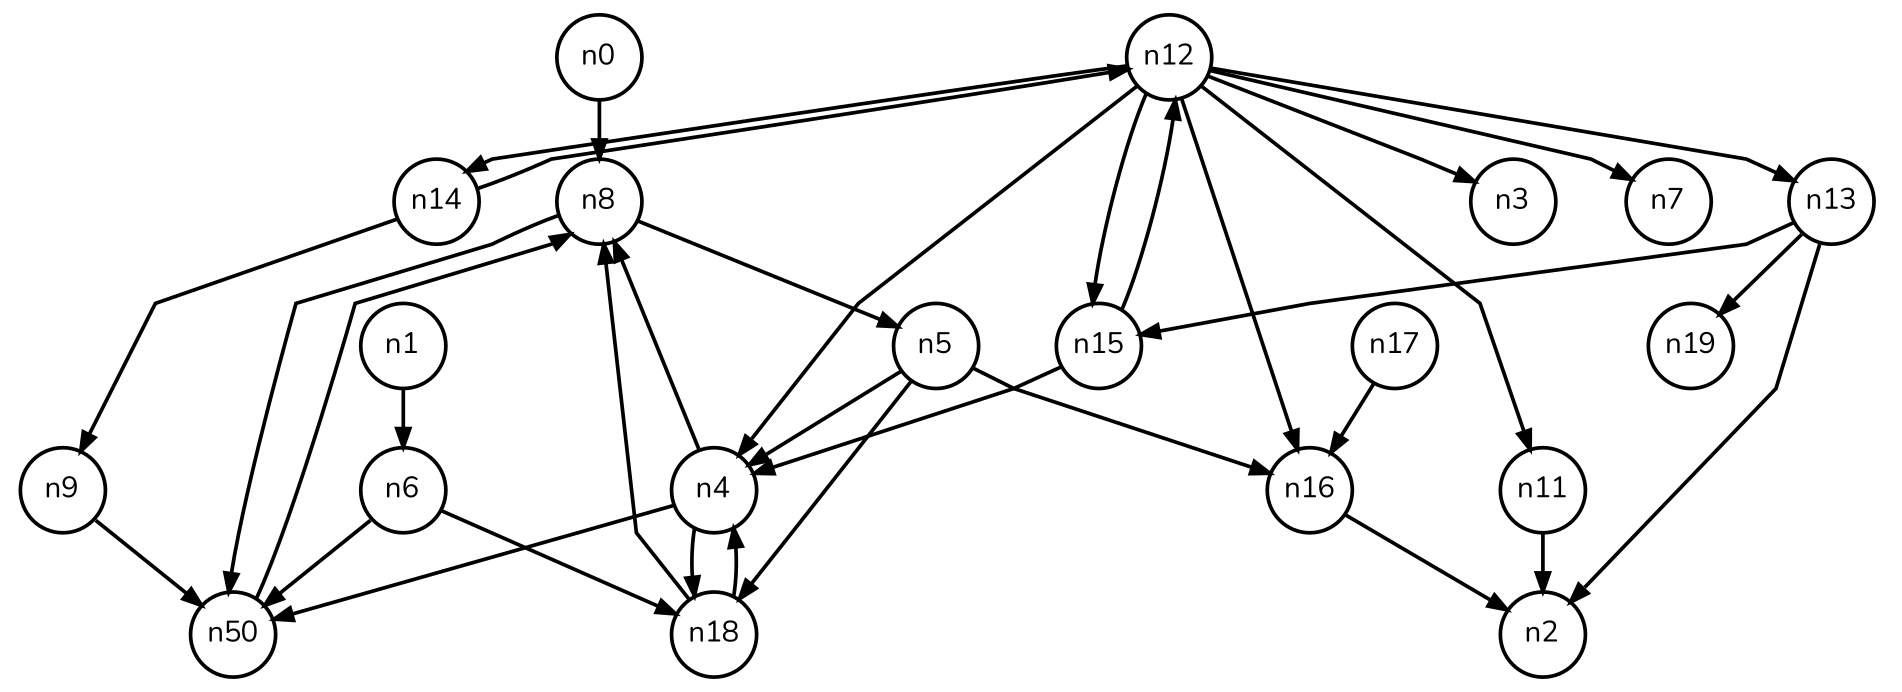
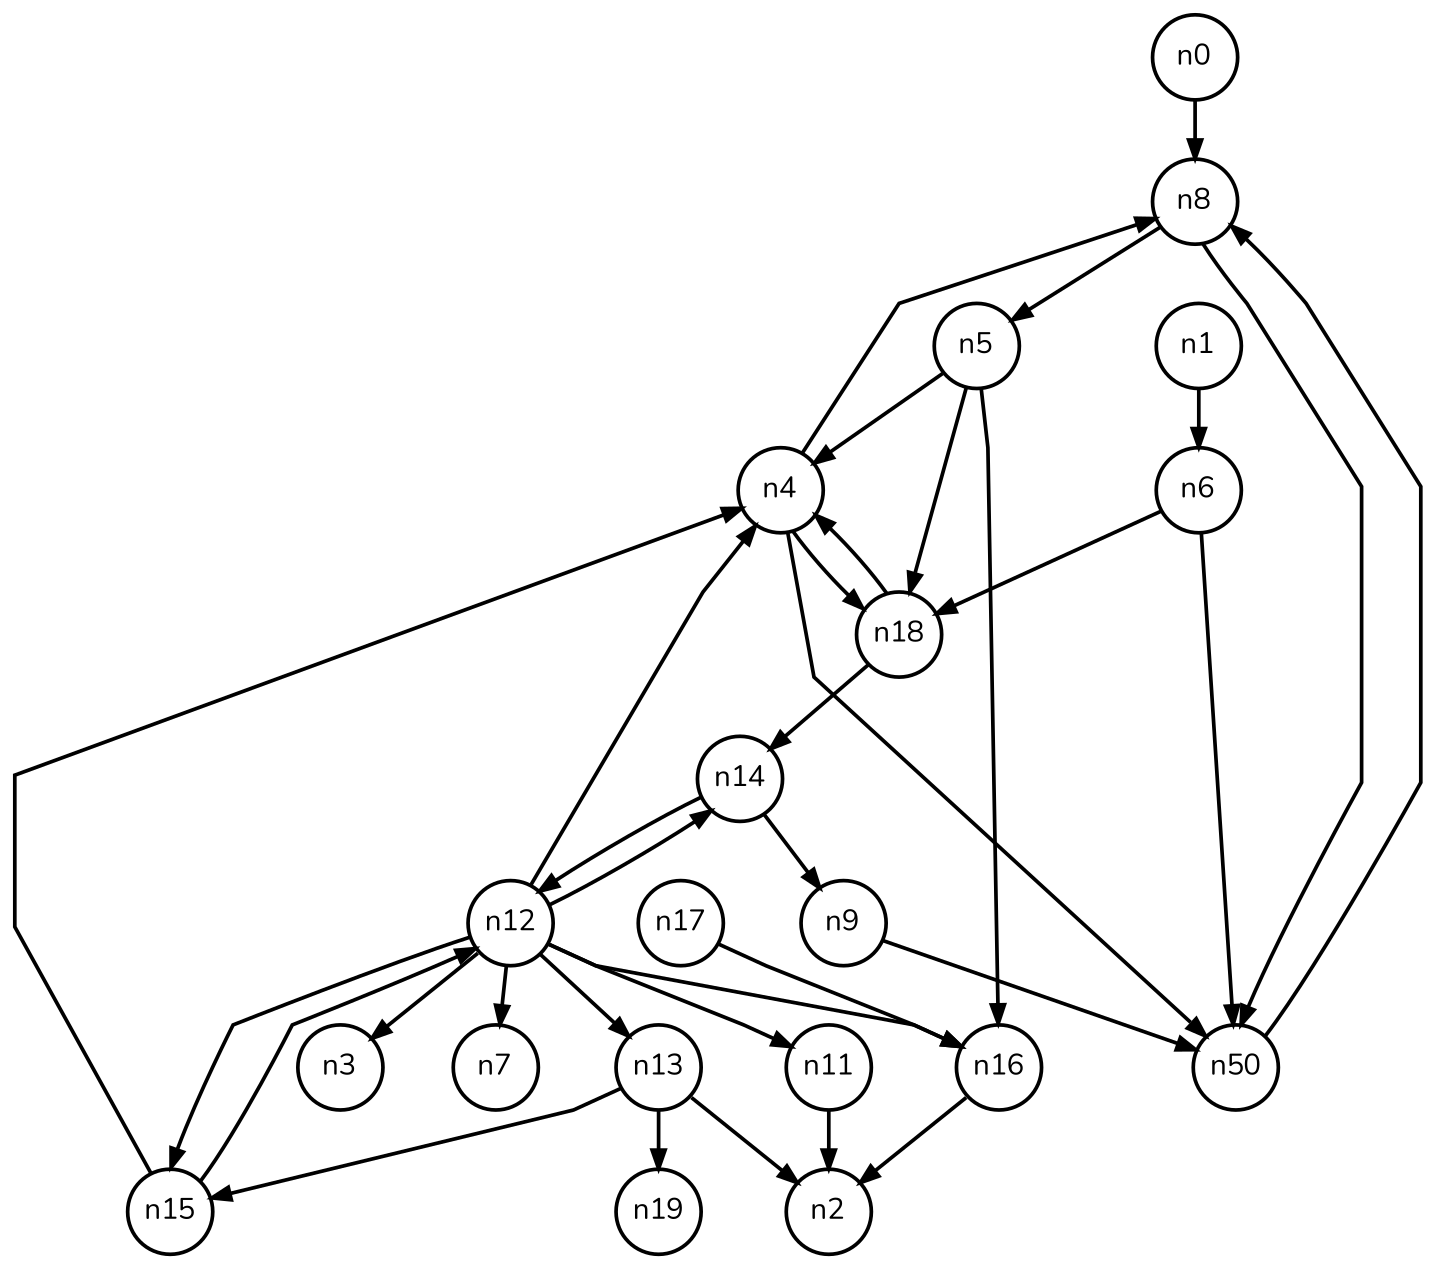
(626, 440) -> (816, 710)
